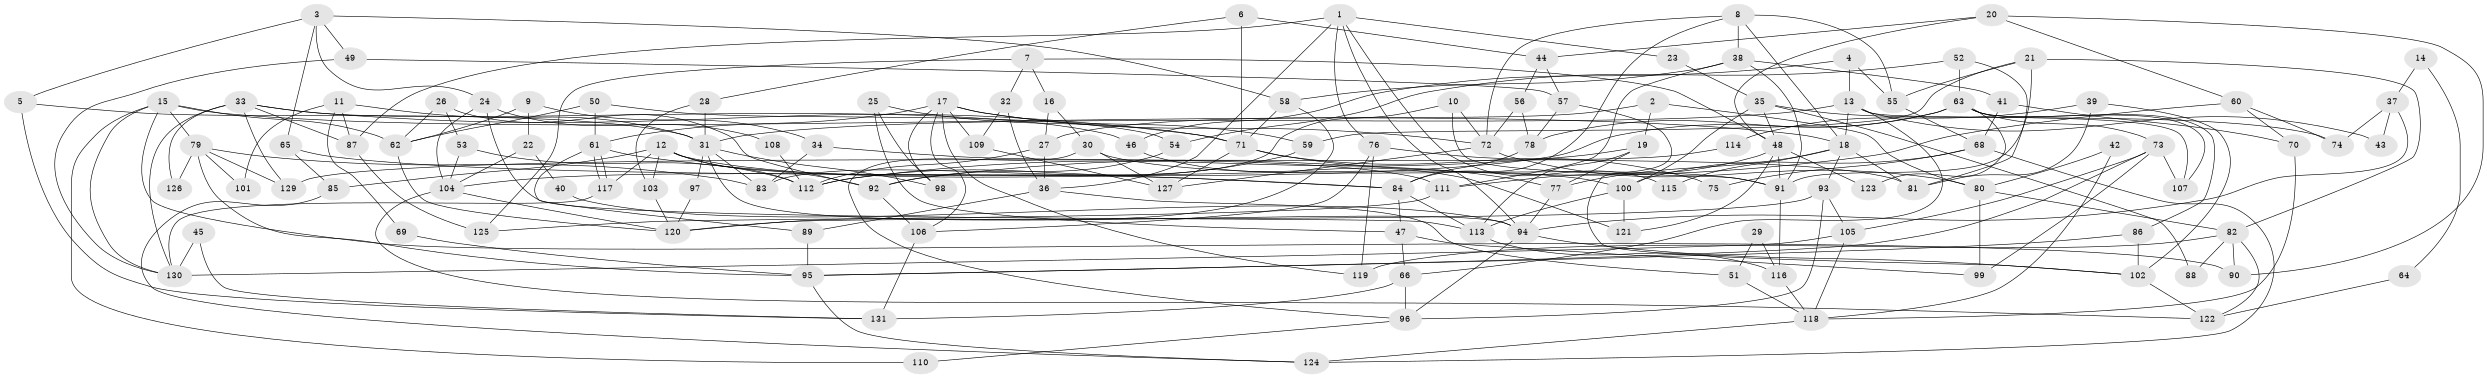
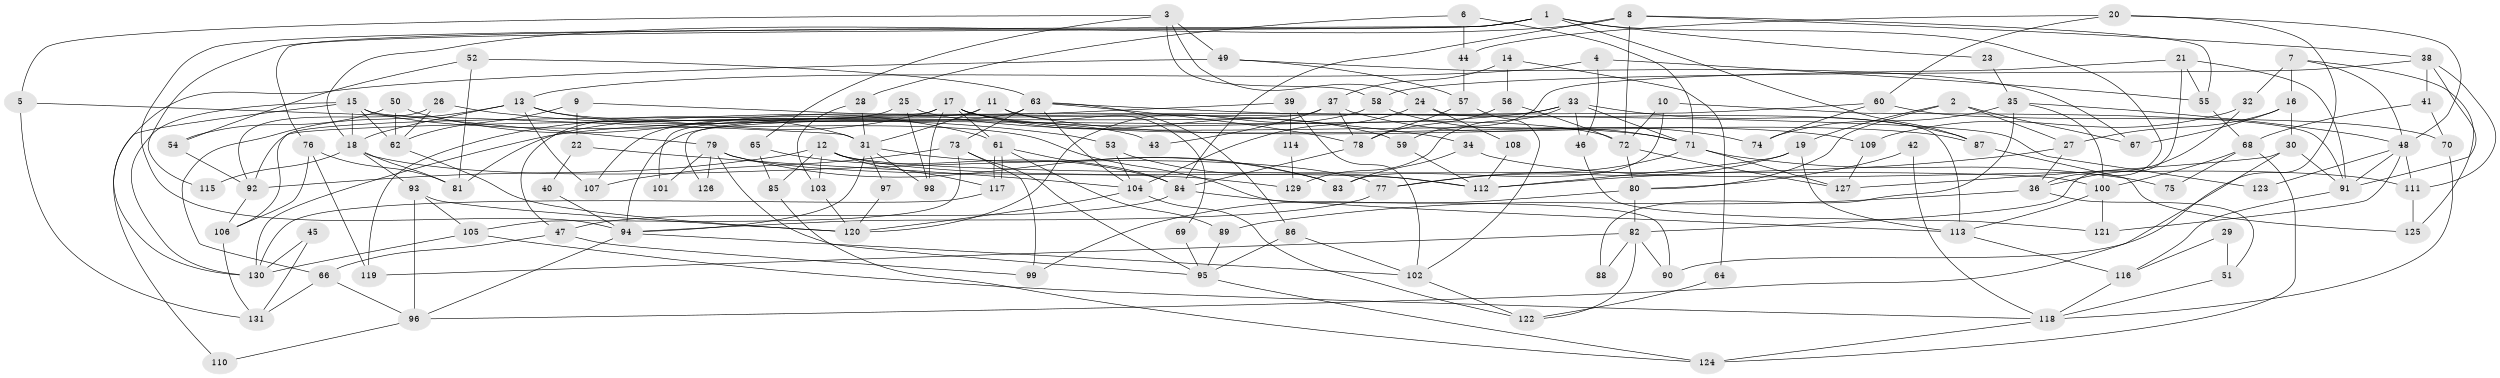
(1531, 80) -> (1507, 78)
none -> (1346, 124)
none -> (2136, 146)
